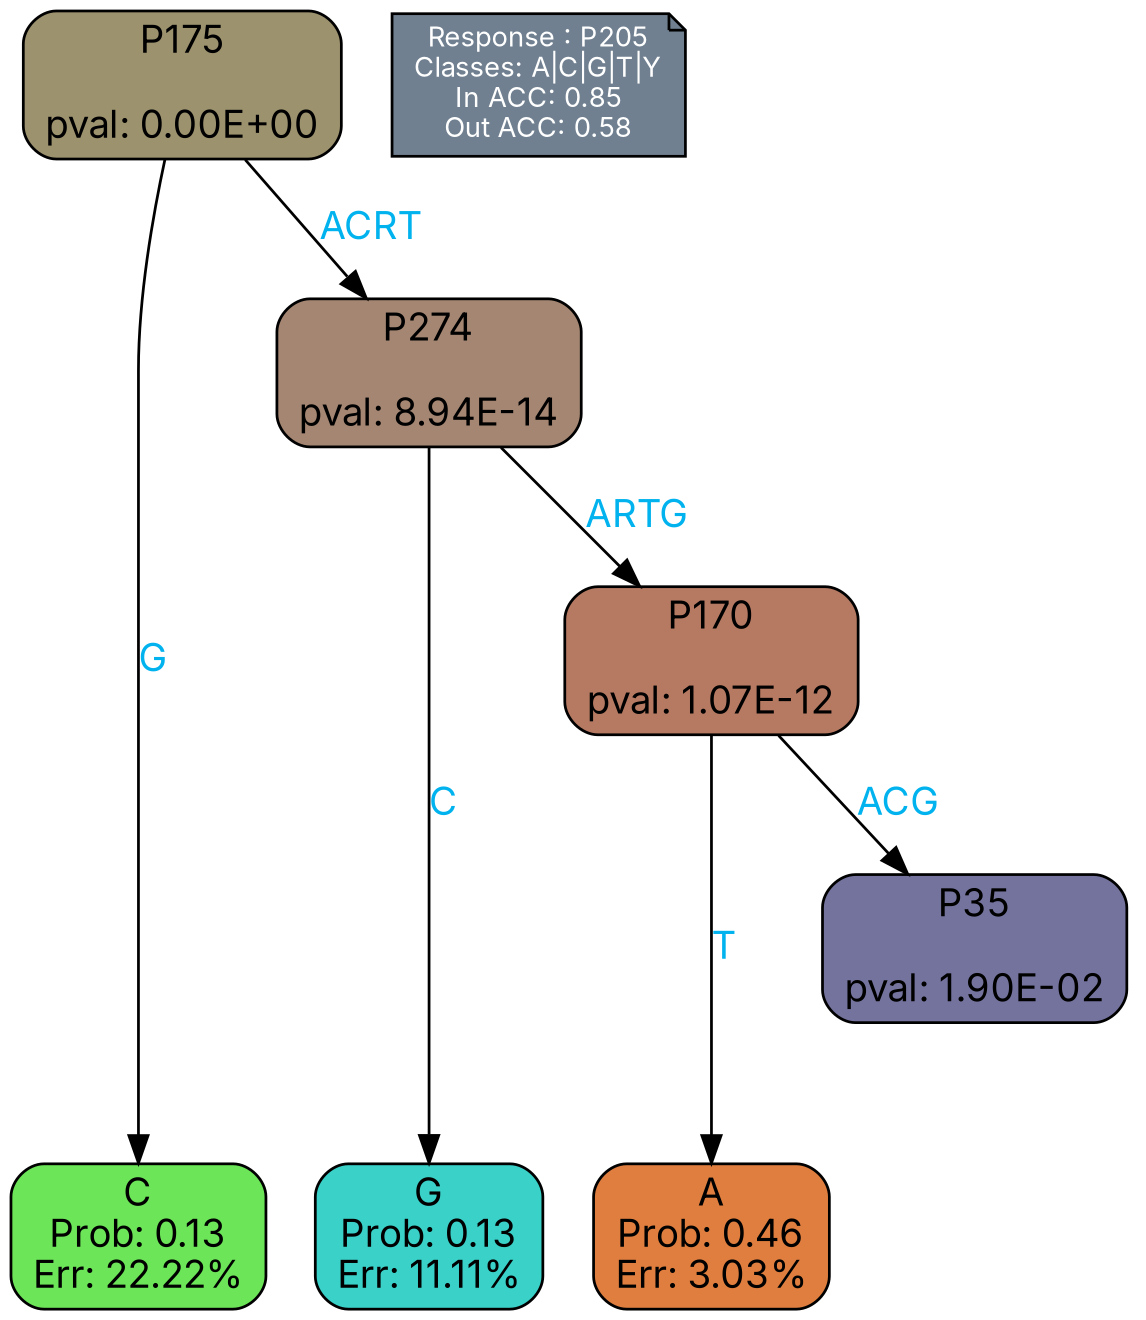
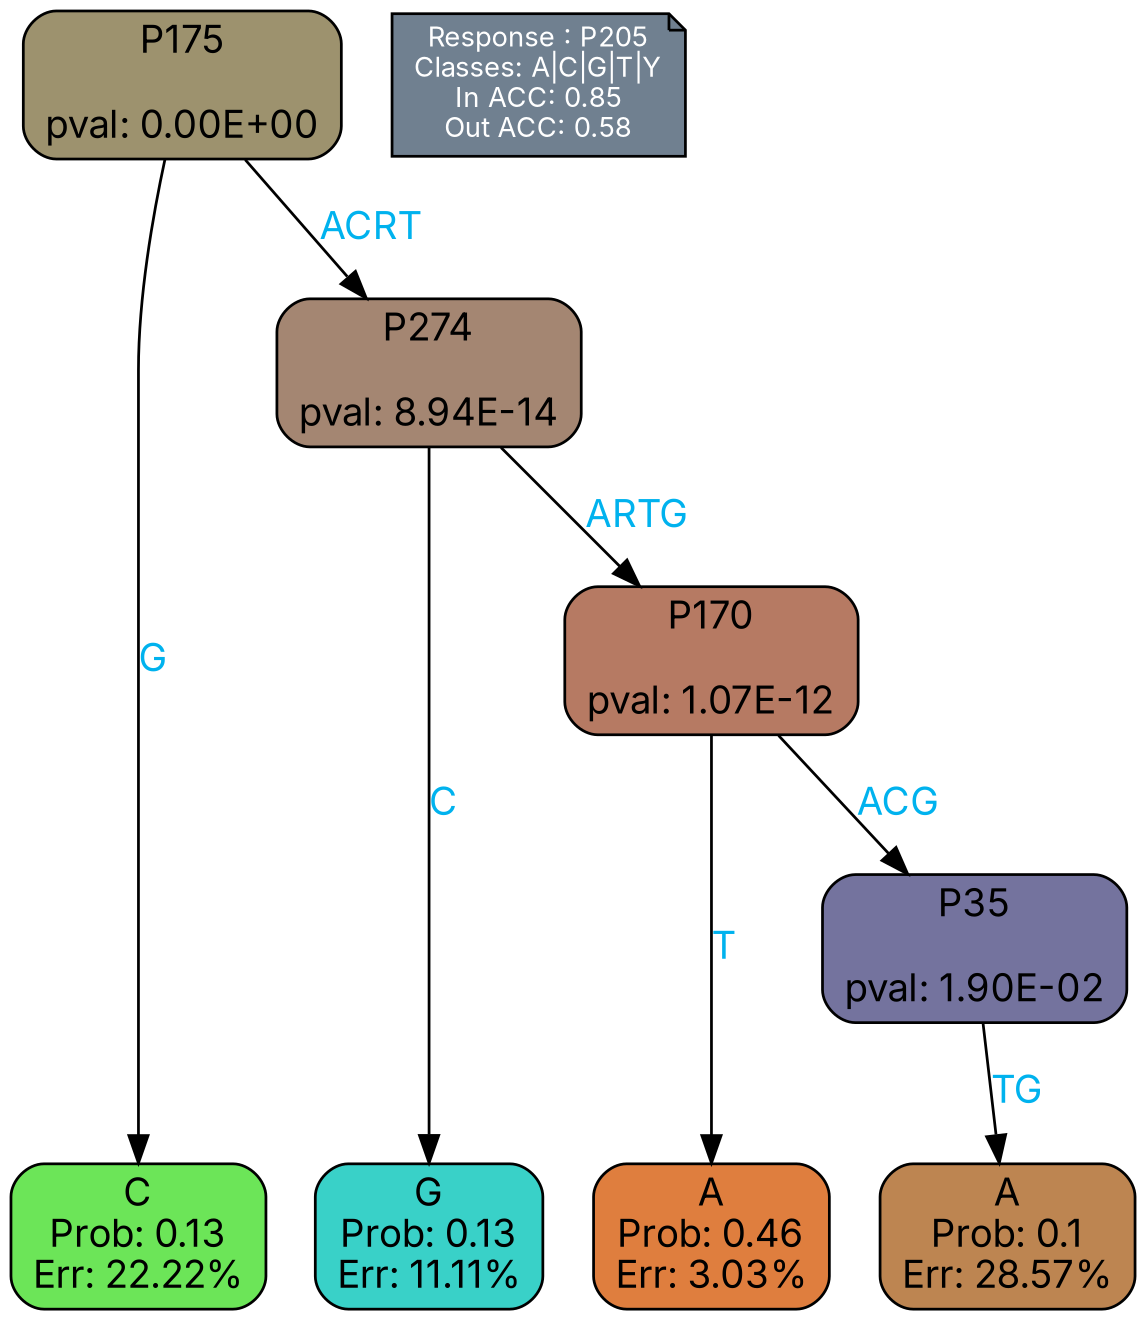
none -> (1008, 1236)
